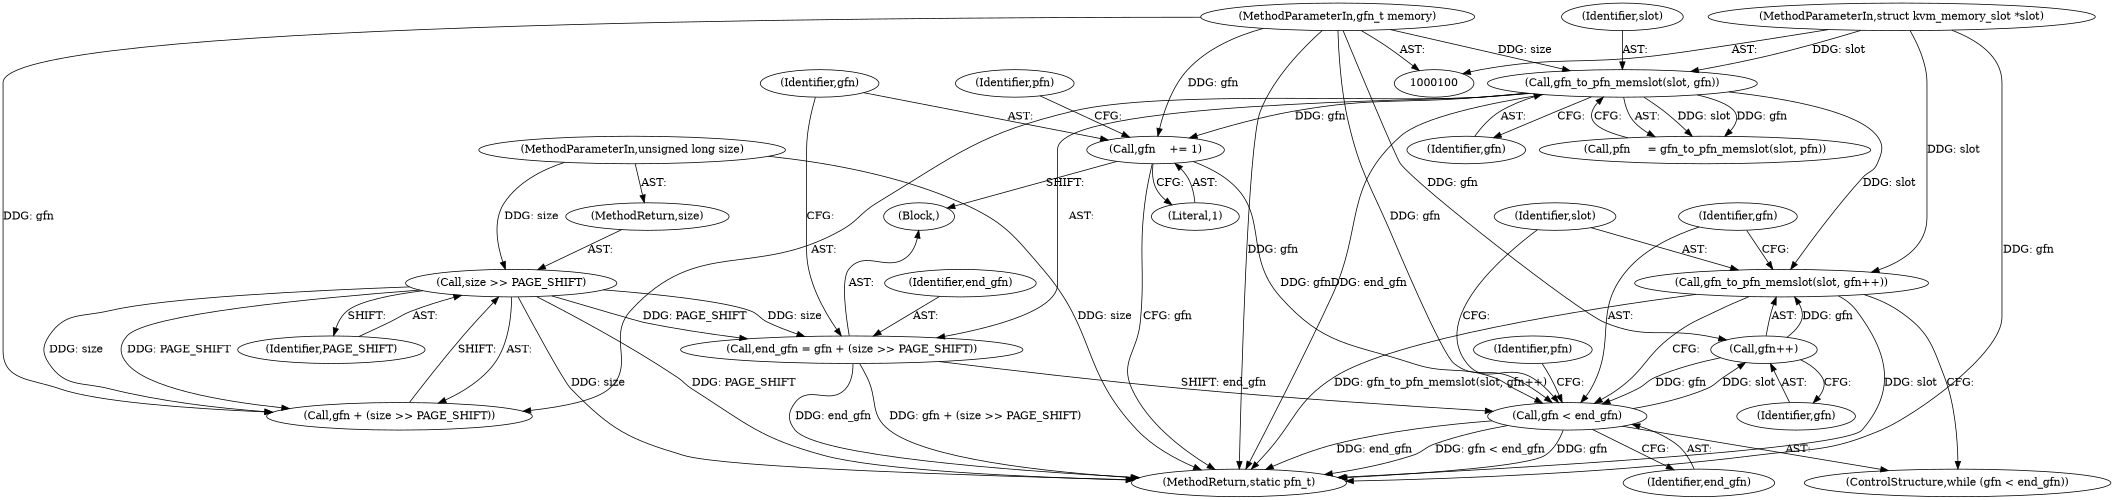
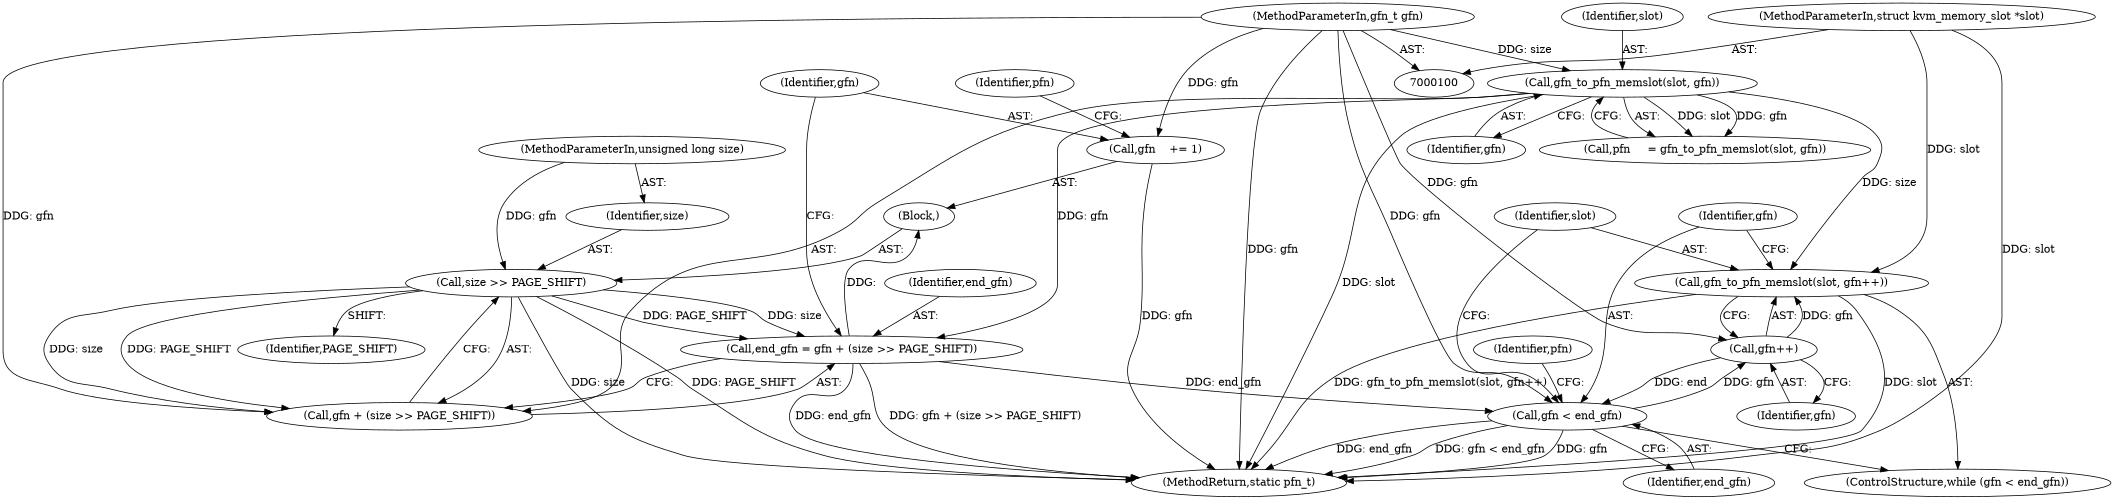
(1338, 17) -> (1338, 17)
(1780, 53) -> none
(1434, 83) -> (1434, 83)
(1311, 109) -> none
(1705, 150) -> (1705, 150)
(1067, 183) -> (1067, 183)
(1889, 183) -> (1889, 183)
(531, 217) -> (531, 217)
(647, 217) -> (647, 217)
(1083, 217) -> (1083, 217)
(1195, 217) -> none
(1027, 250) -> none
(2029, 250) -> (2029, 250)
(863, 283) -> (863, 283)
(1369, 283) -> (1369, 283)
(405, 314) -> (767, 271)
(1167, 316) -> (1167, 316)
(1322, 333) -> none
(1669, 339) -> (1721, 313)
(479, 350) -> (479, 350)
(1224, 383) -> (1224, 383)
(1681, 383) -> (1681, 383)
(1749, 383) -> (1749, 383)
(1962, 383) -> (1962, 383)
none -> (619, 392)
none -> (684, 407)
(1800, 450) -> (1800, 450)
